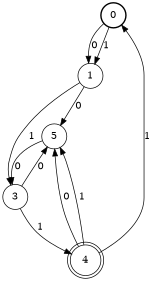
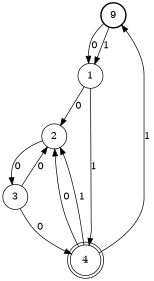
(113, 15) -> (113, 15)
(31, 121) -> (91, 163)
(54, 136) -> (54, 136)
(40, 227) -> (40, 227)
